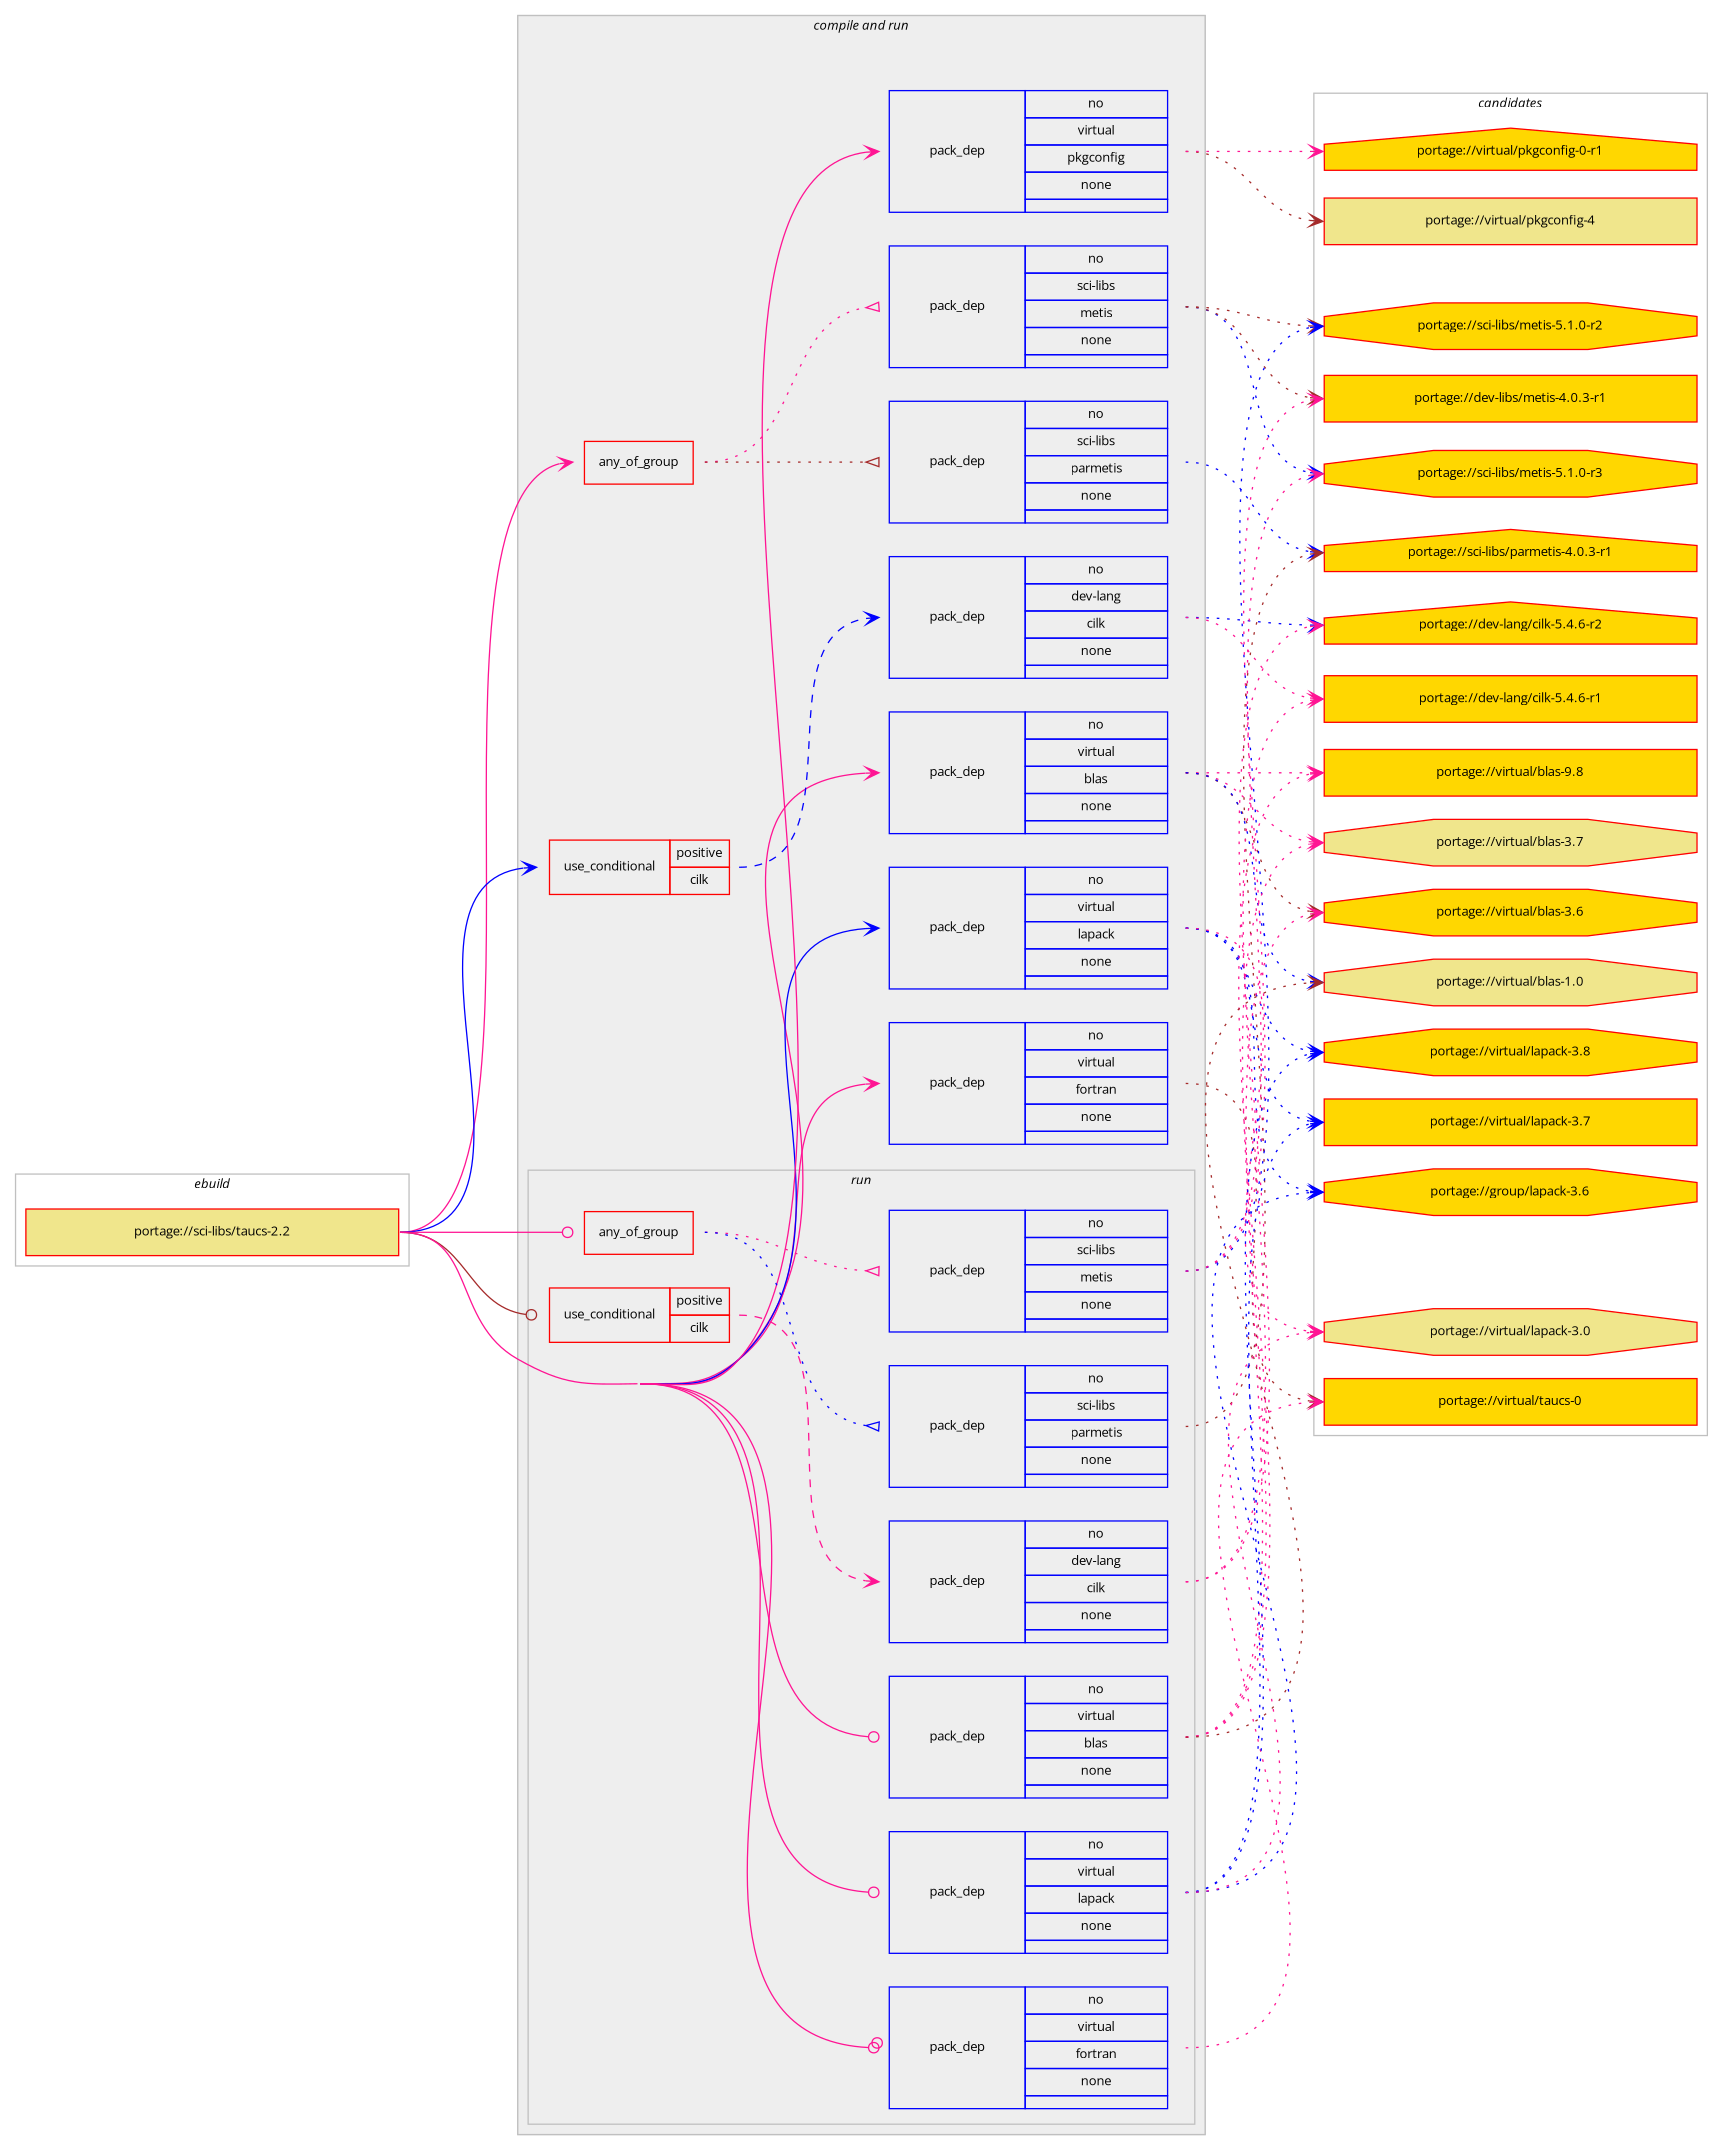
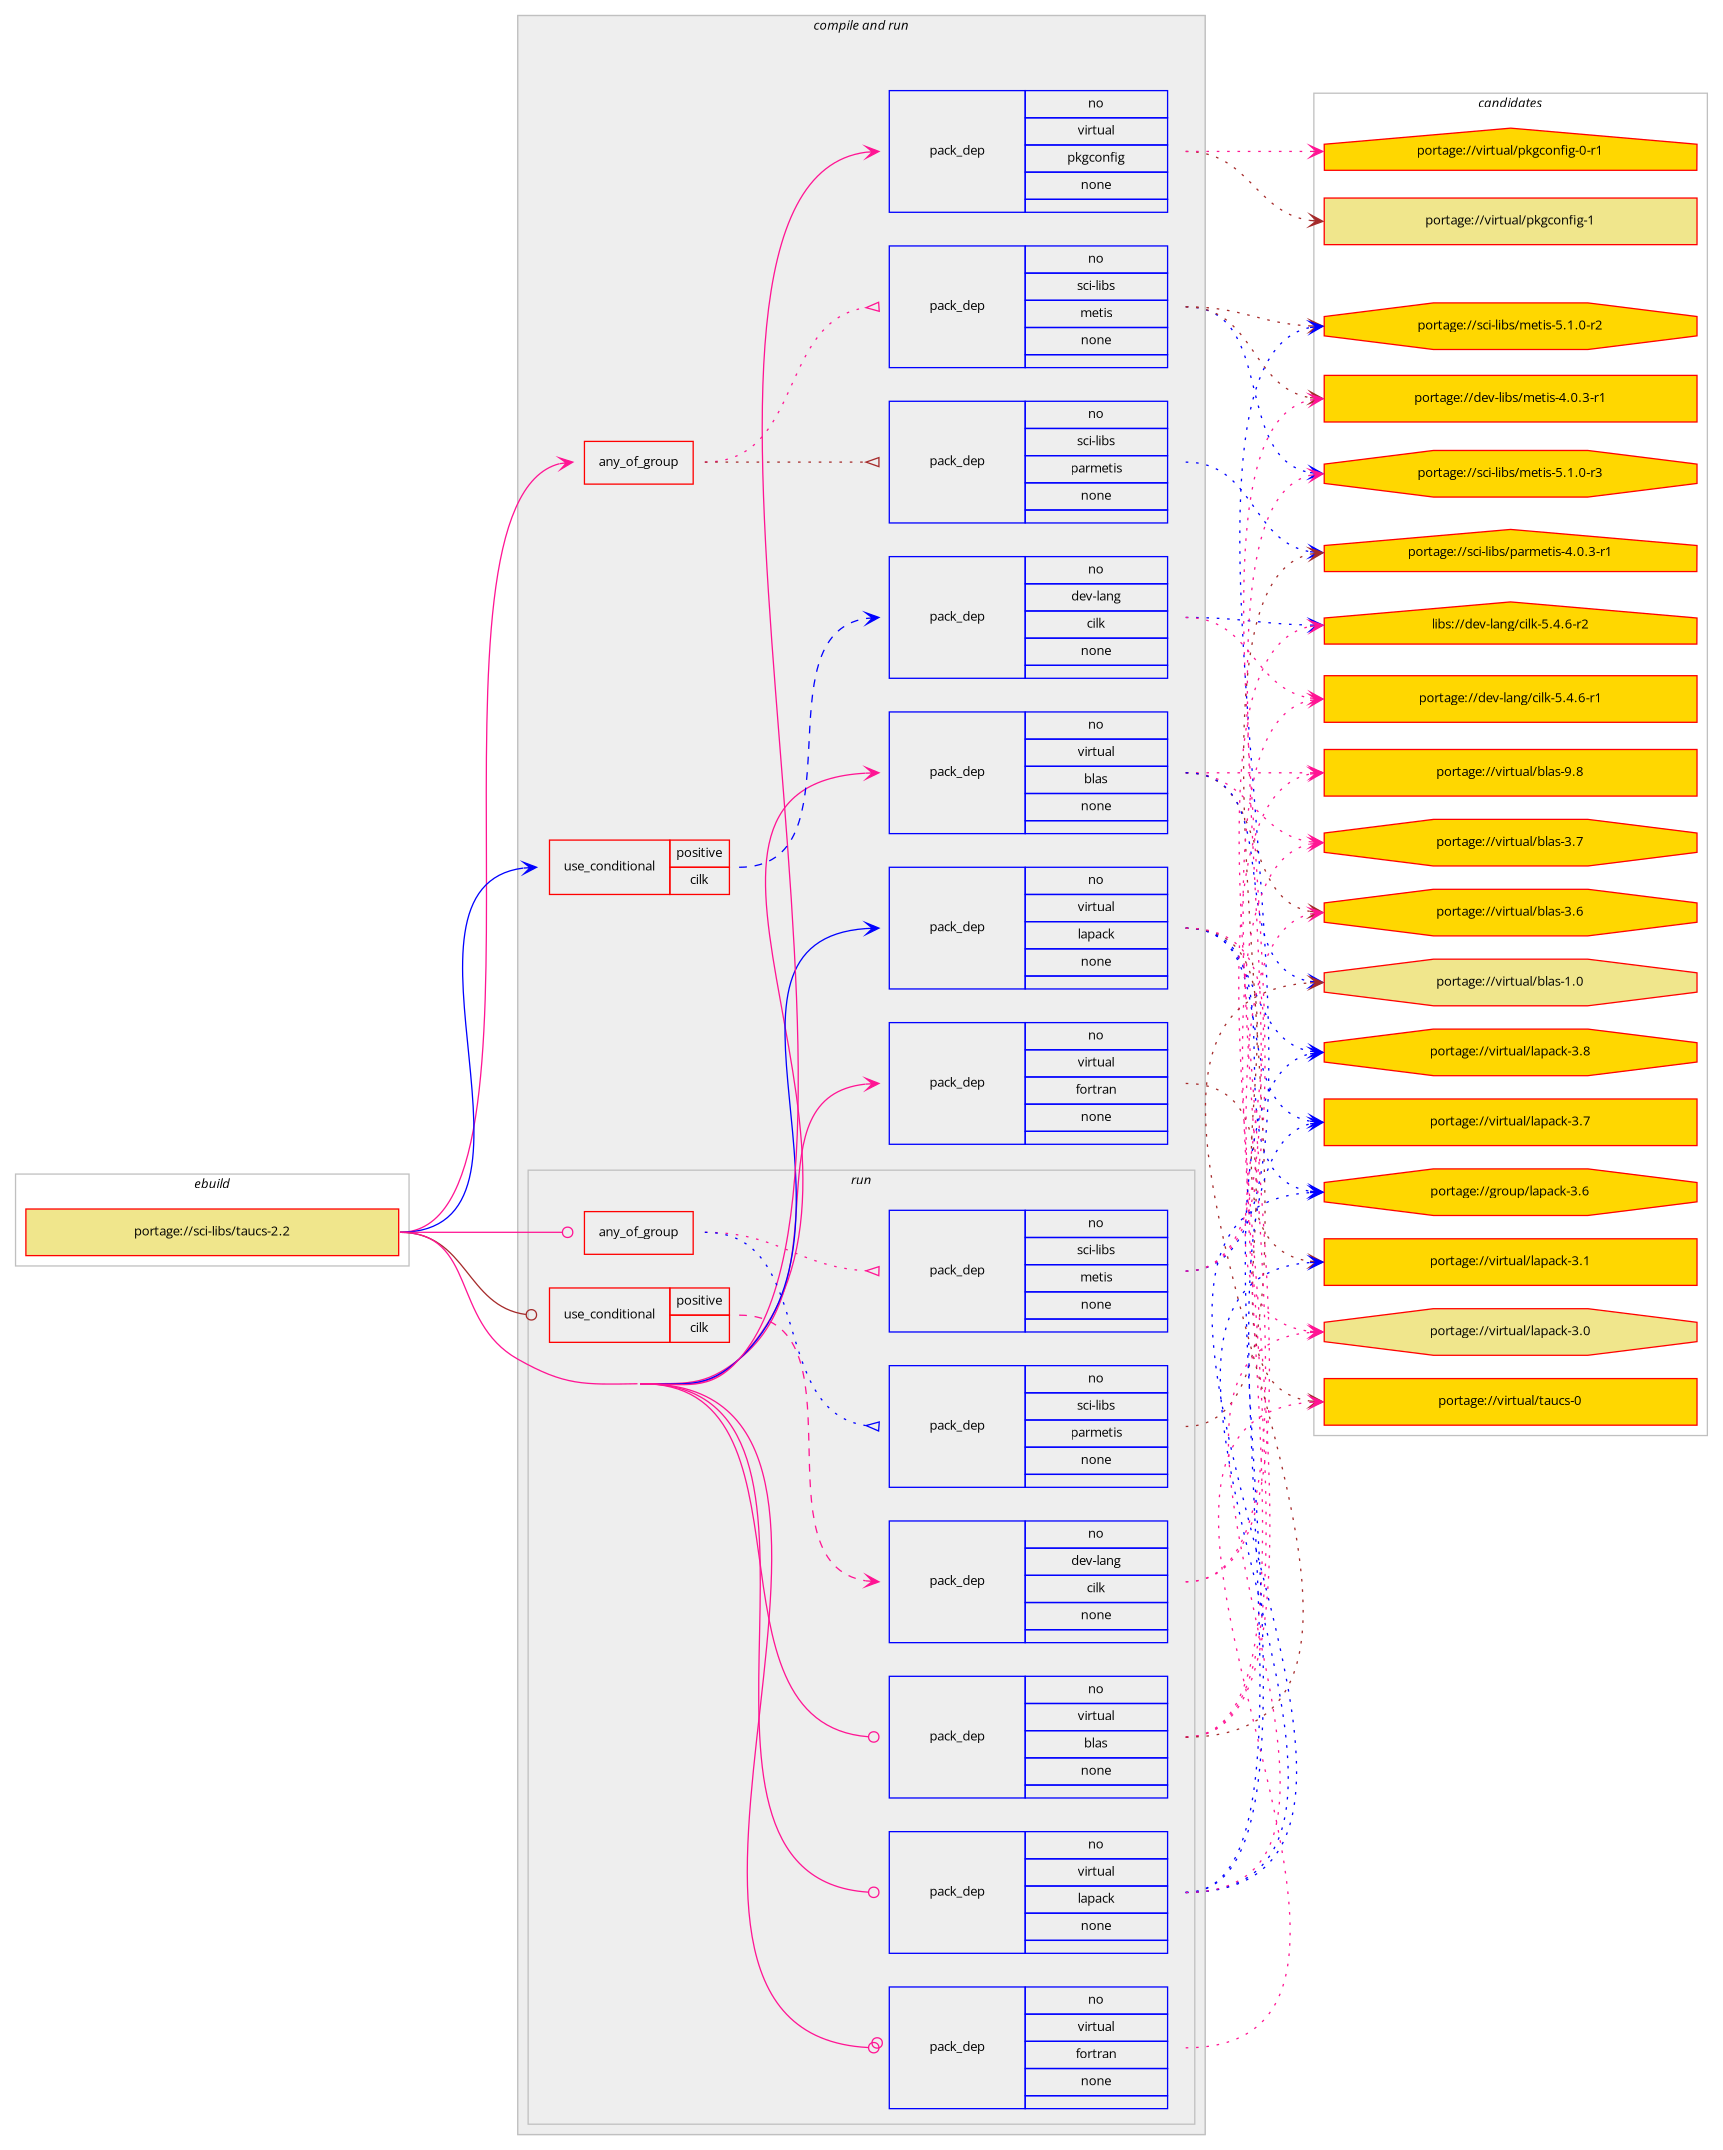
(1511, 221) -> (1511, 221)
(1511, 625) -> (1511, 625)
(1511, 843) -> (1511, 843)
none -> (1511, 1262)
